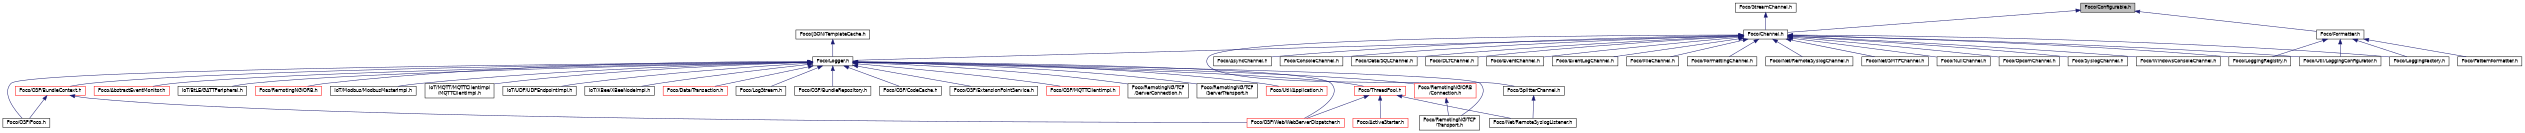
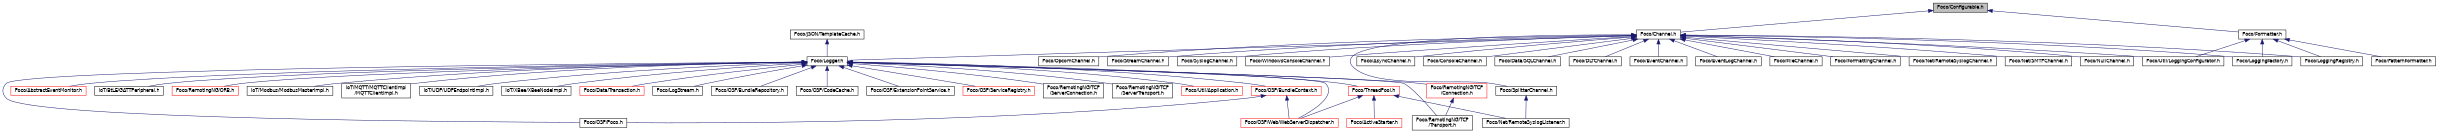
(1766, 24) -> (1400, 43)
(1083, 91) -> (999, 91)
(1445, 91) -> (1457, 91)
